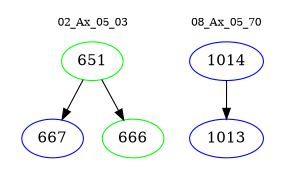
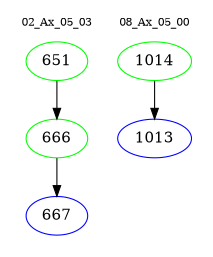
(227, 23) -> (155, 23)
(227, 61) -> (155, 61)
(75, 95) -> (57, 172)
